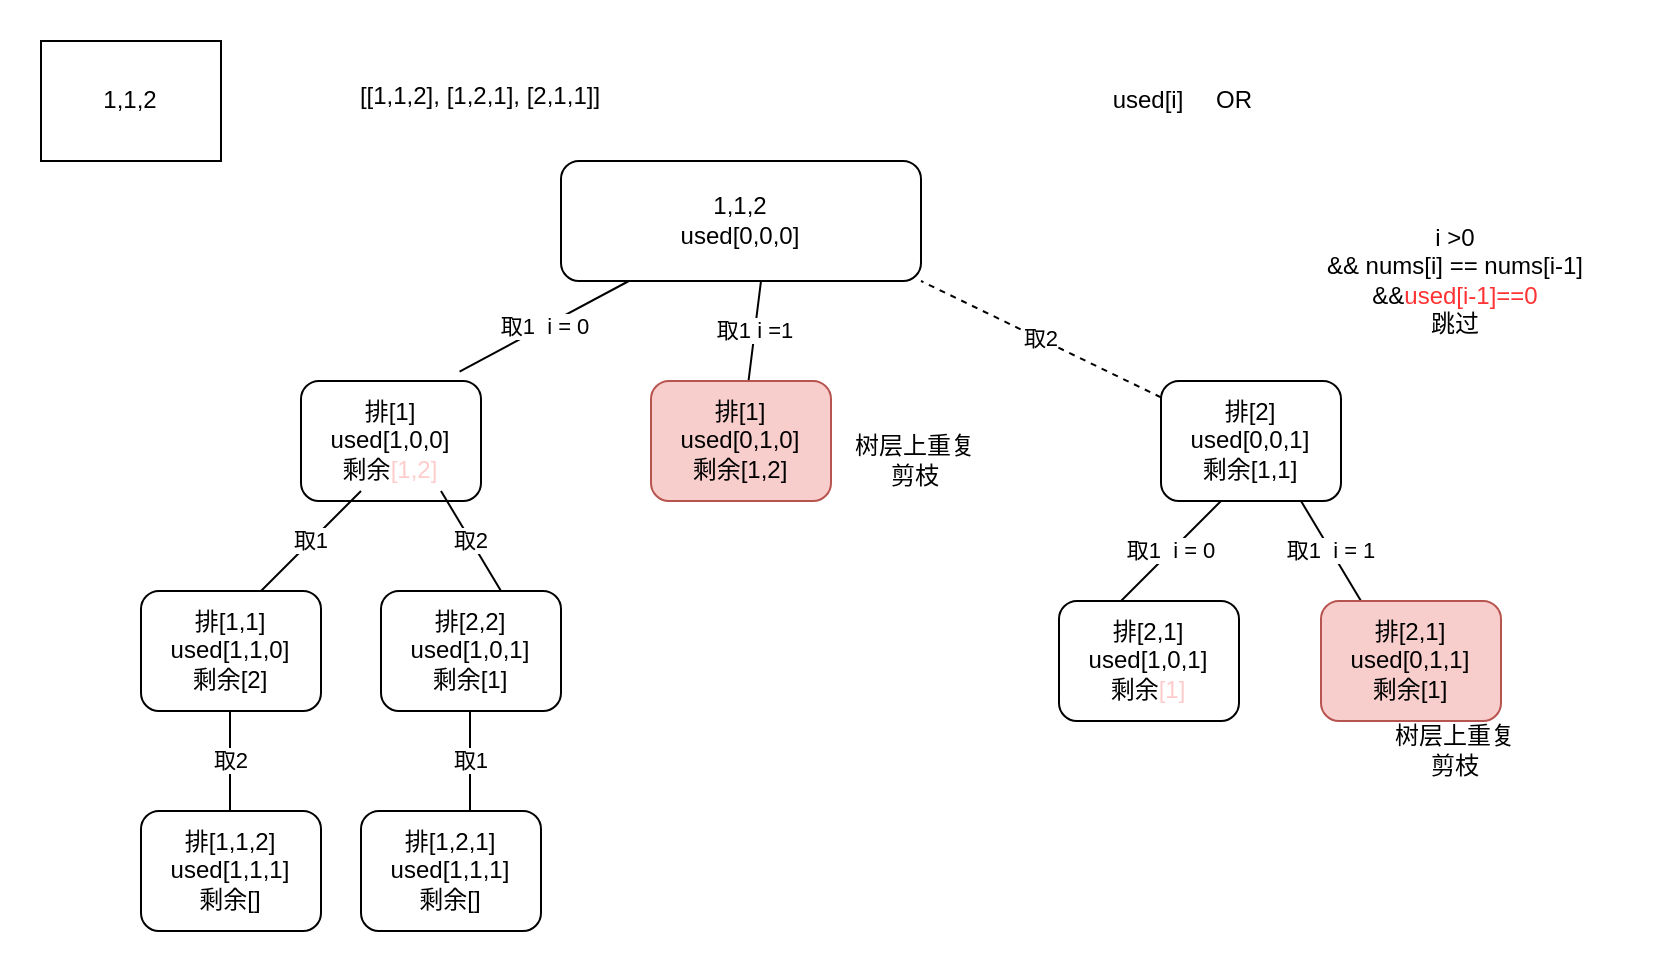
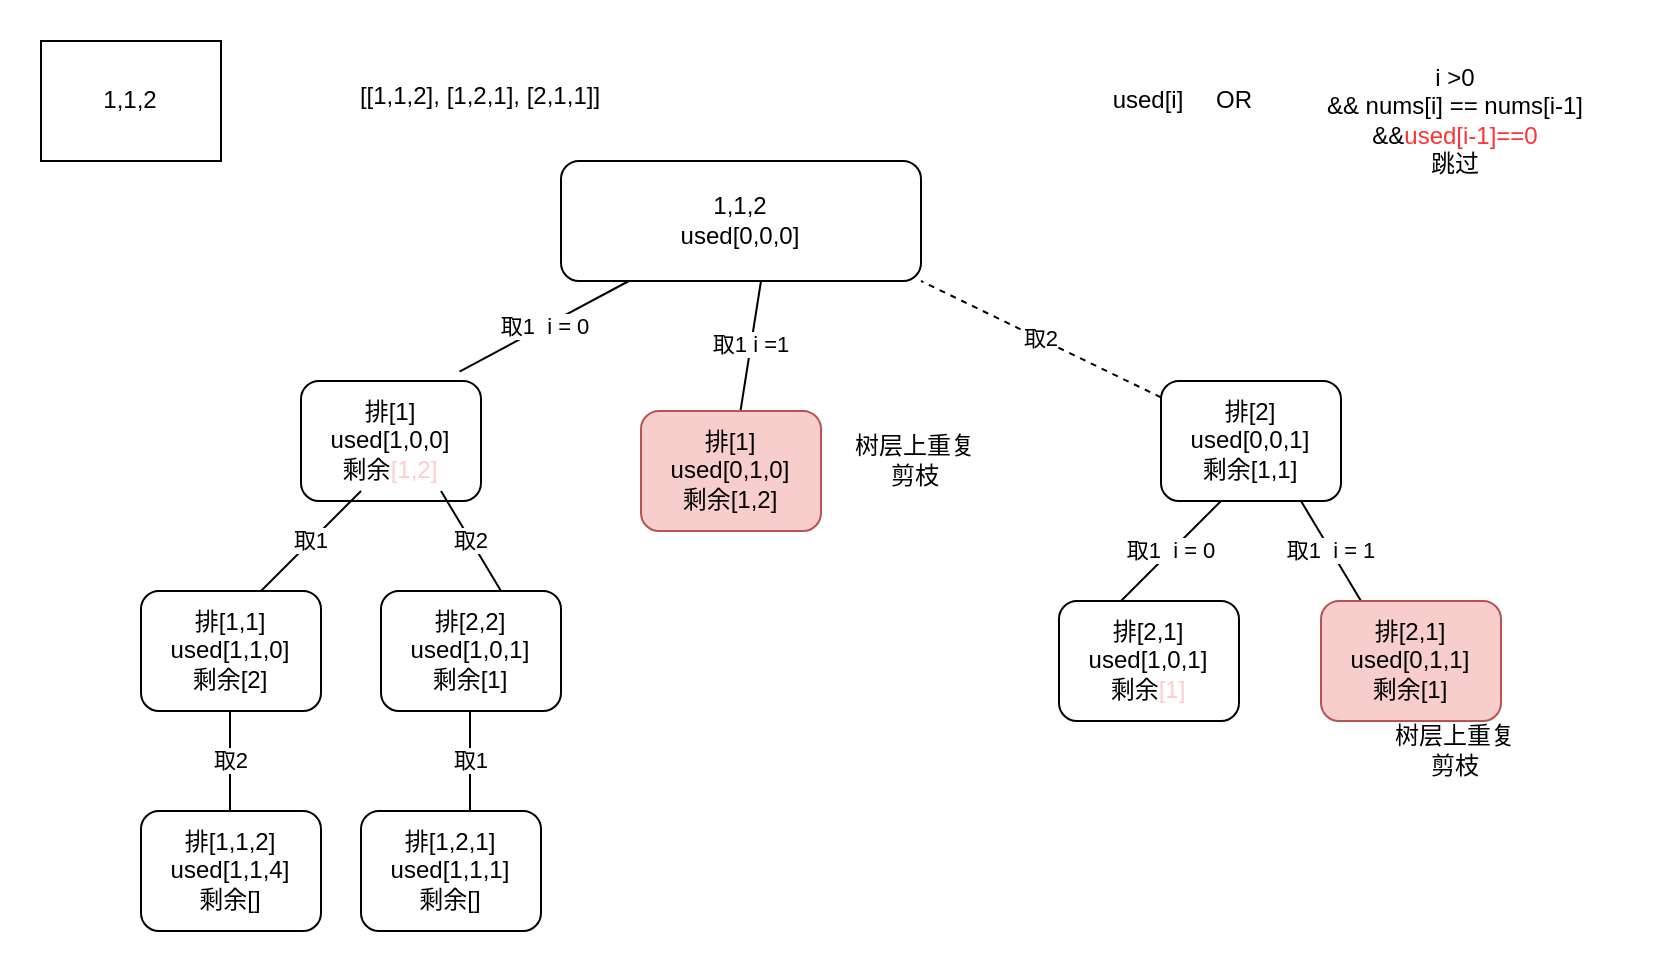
(1456, 281) -> (1456, 121)
(741, 441) -> (731, 471)
(231, 871) -> (231, 871)
